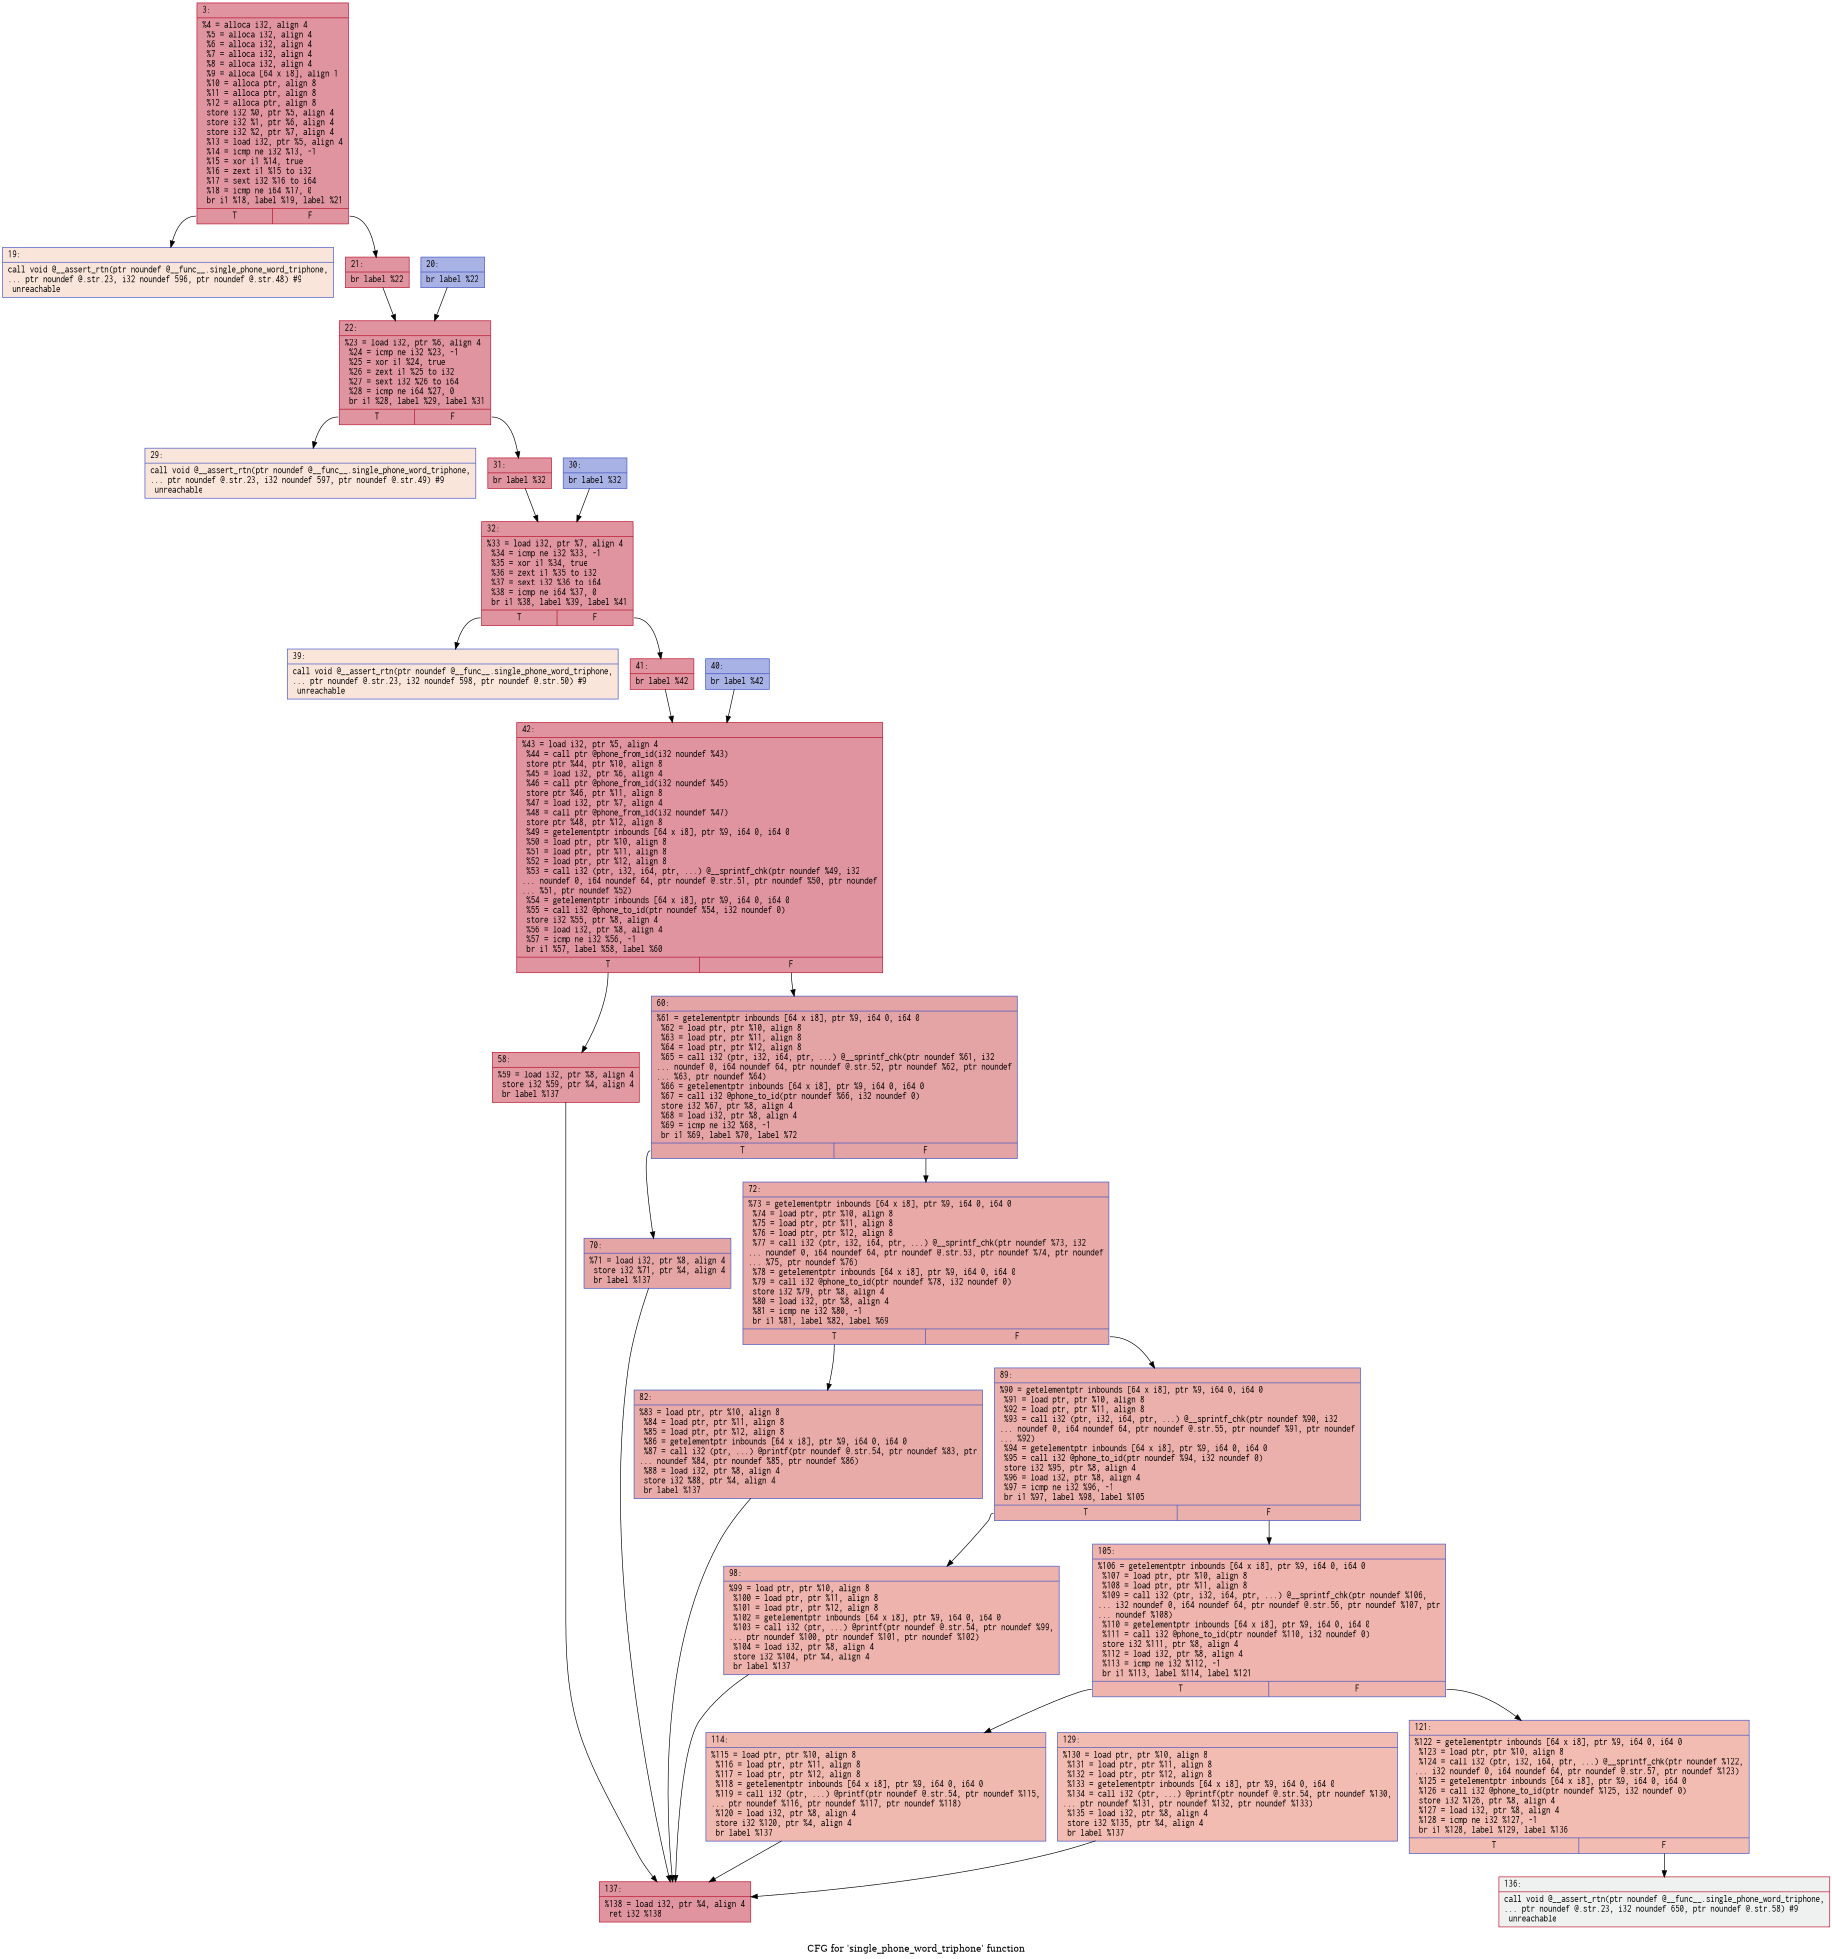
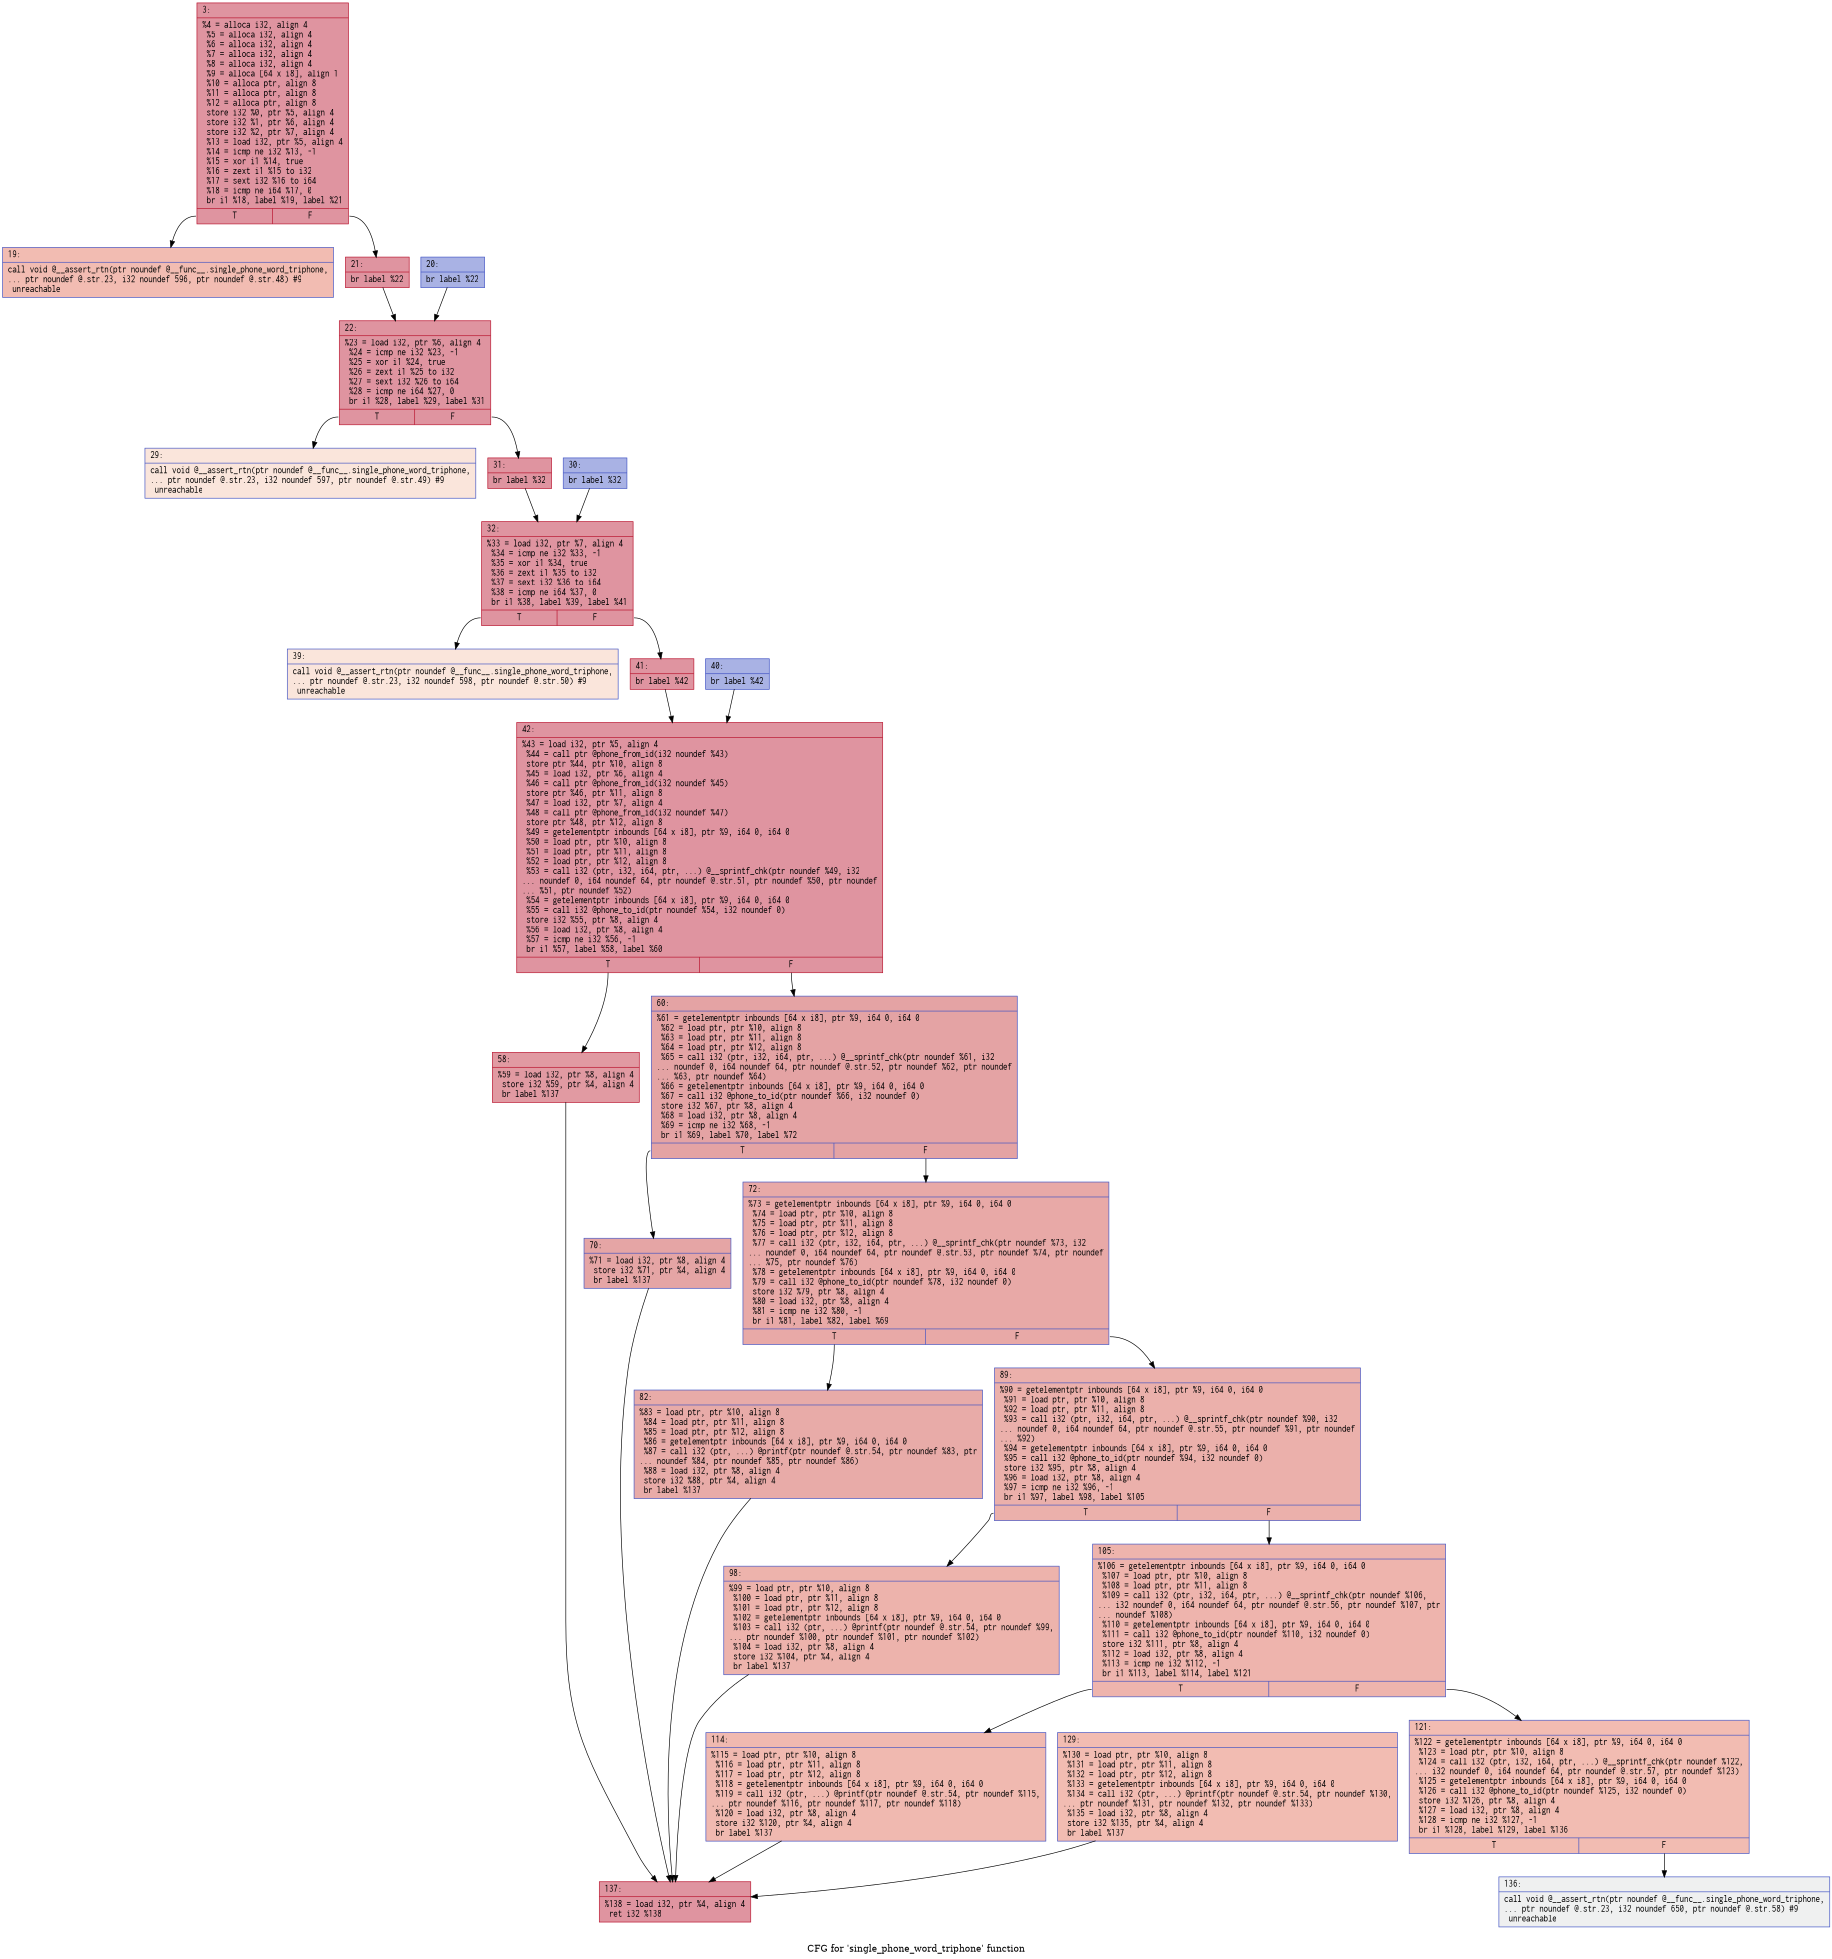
(168, 272) -> (168, 272)
(1664, 1902) -> (1664, 1902)
